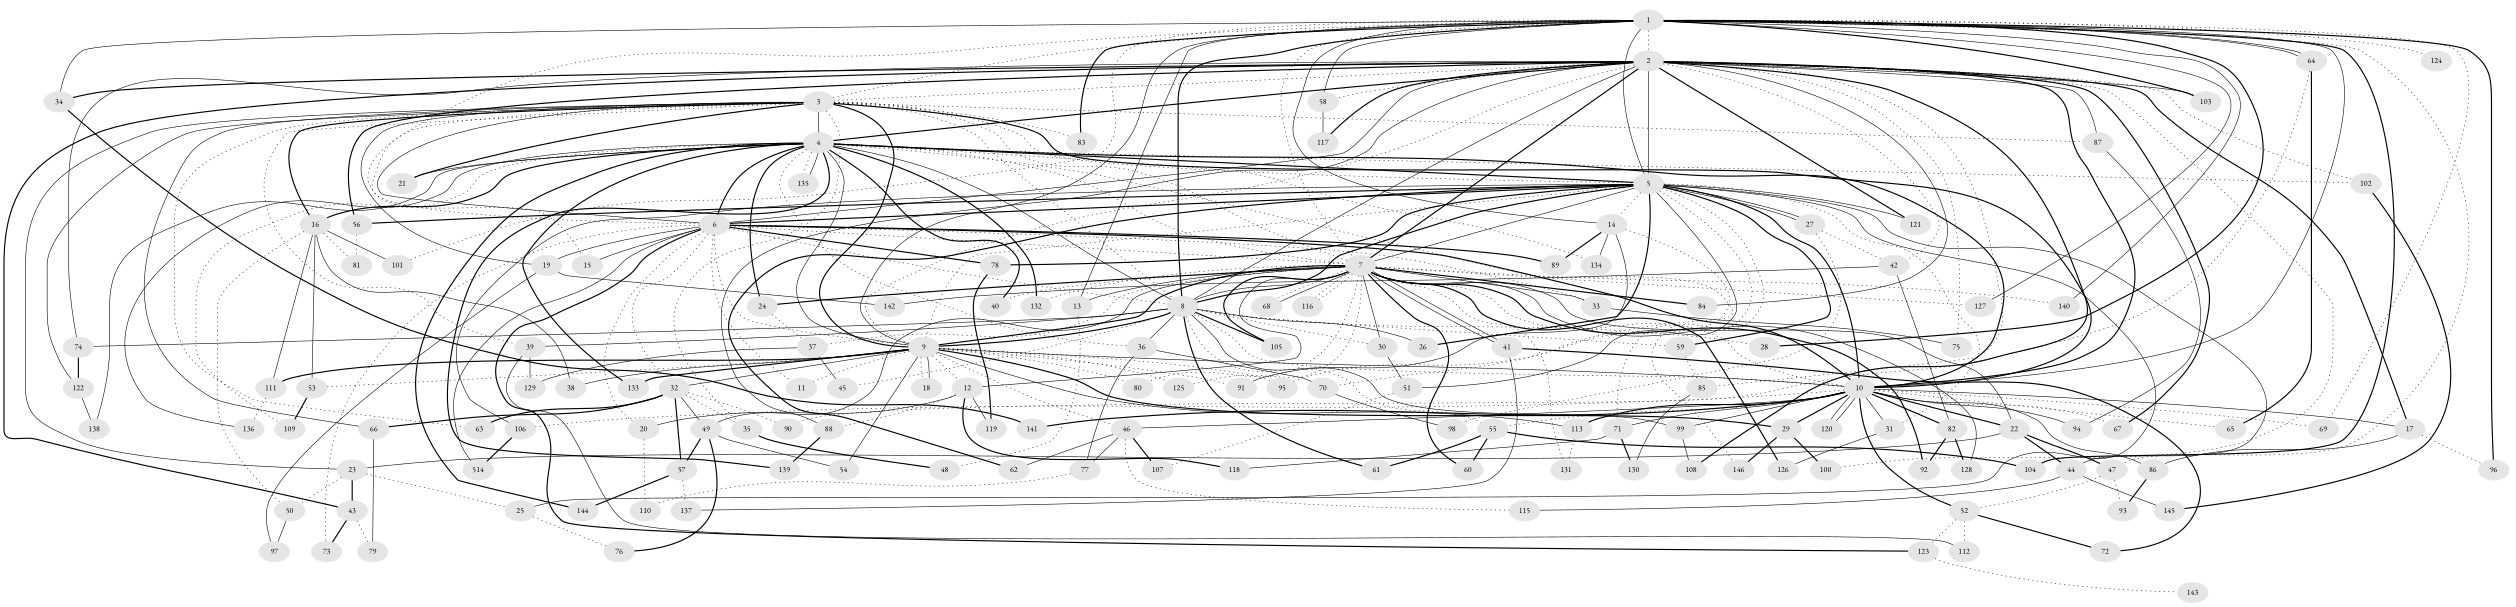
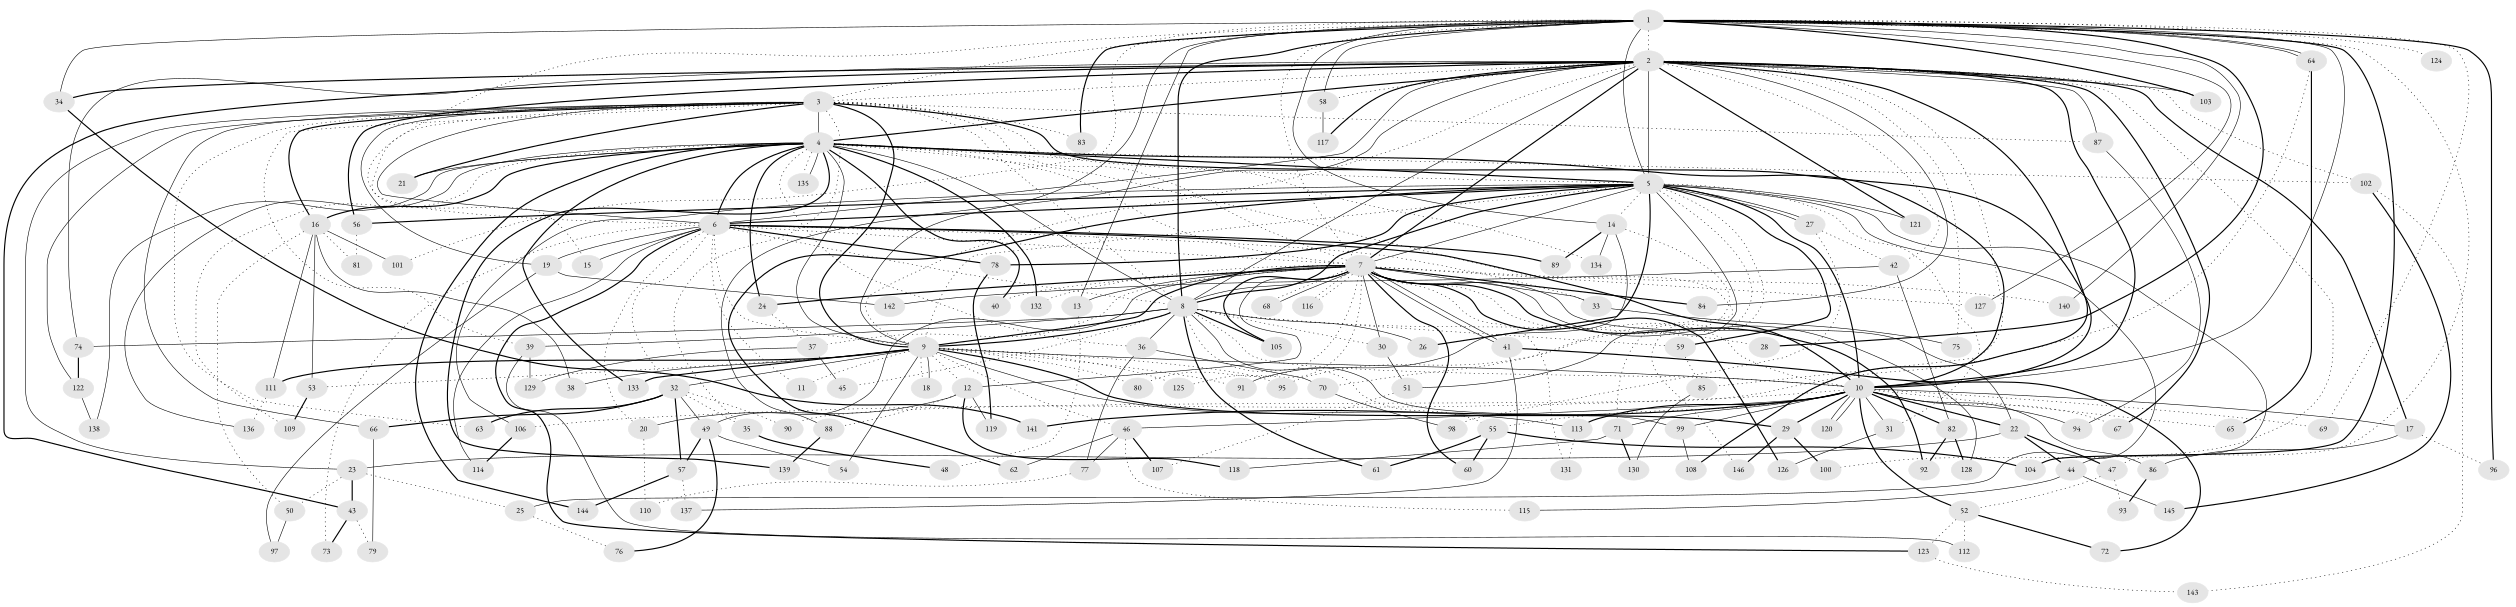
(478, 470) -> (478, 470)
none -> (2463, 473)
